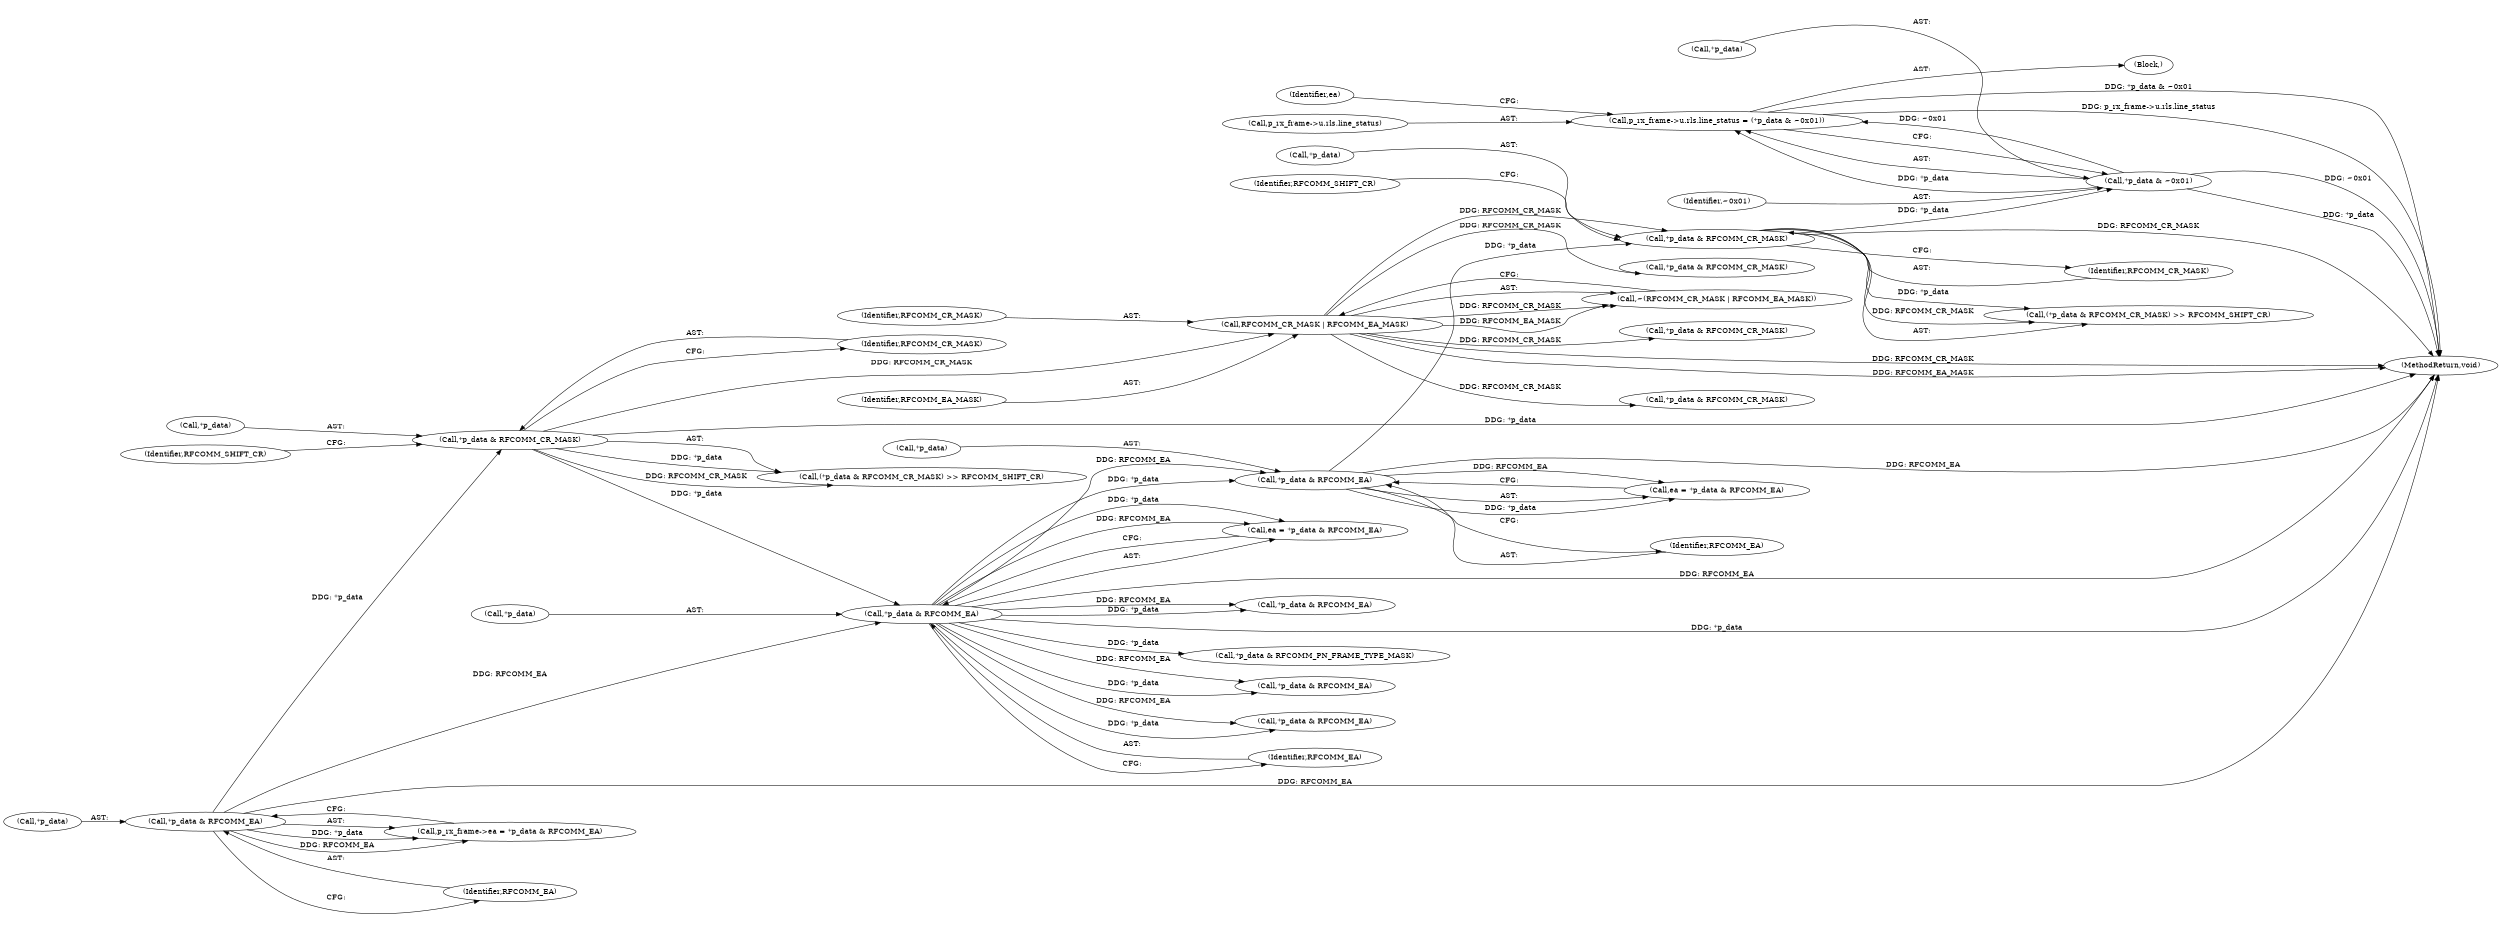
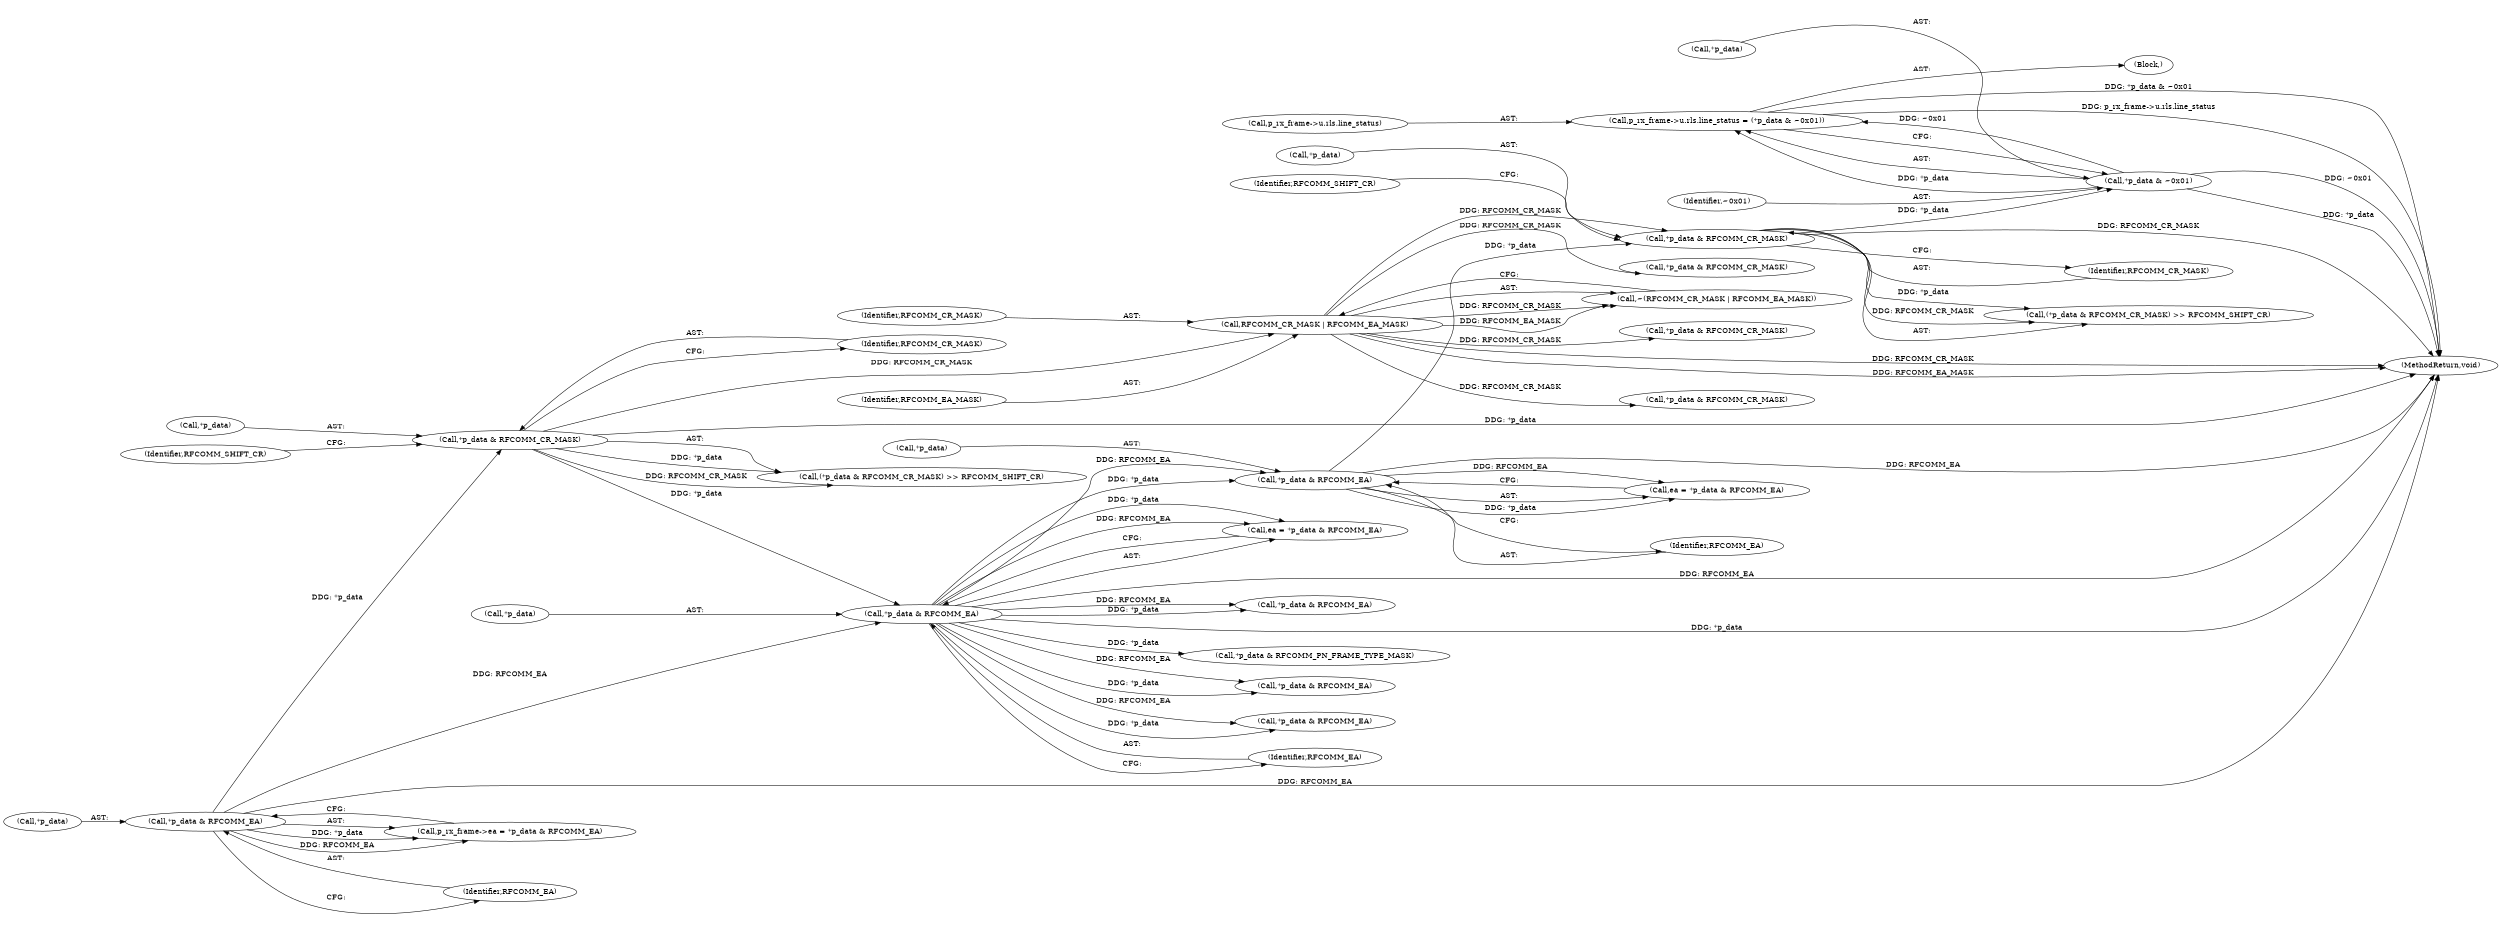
(1315, 95) -> none
